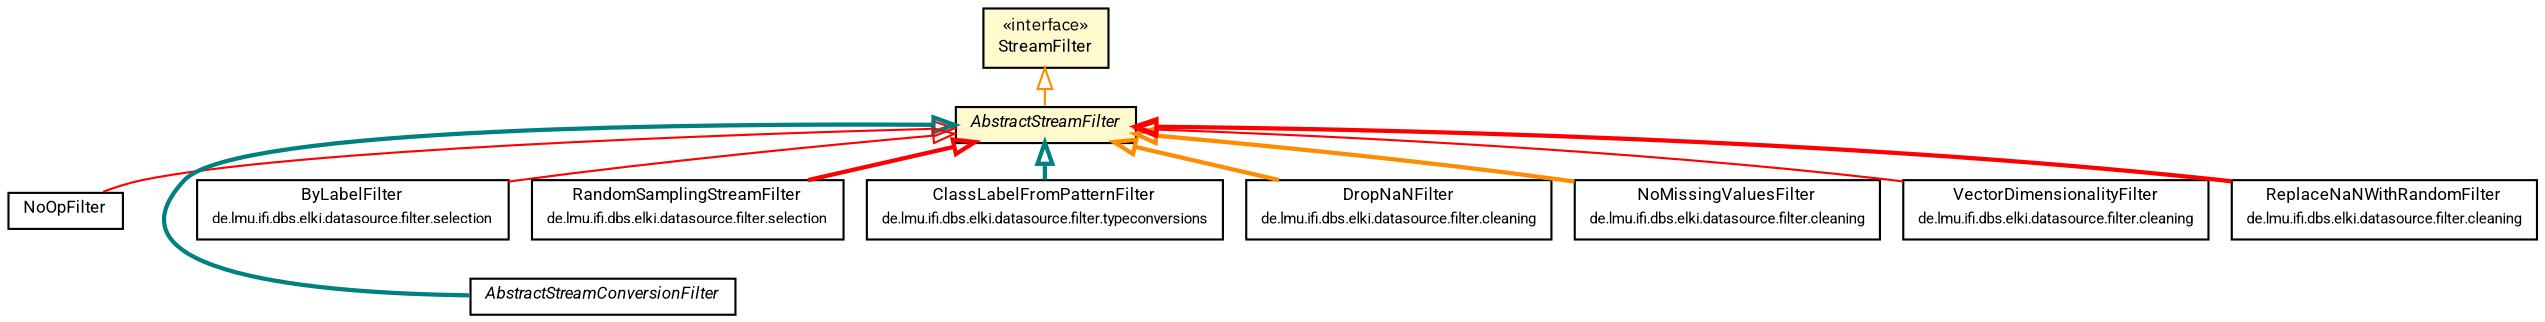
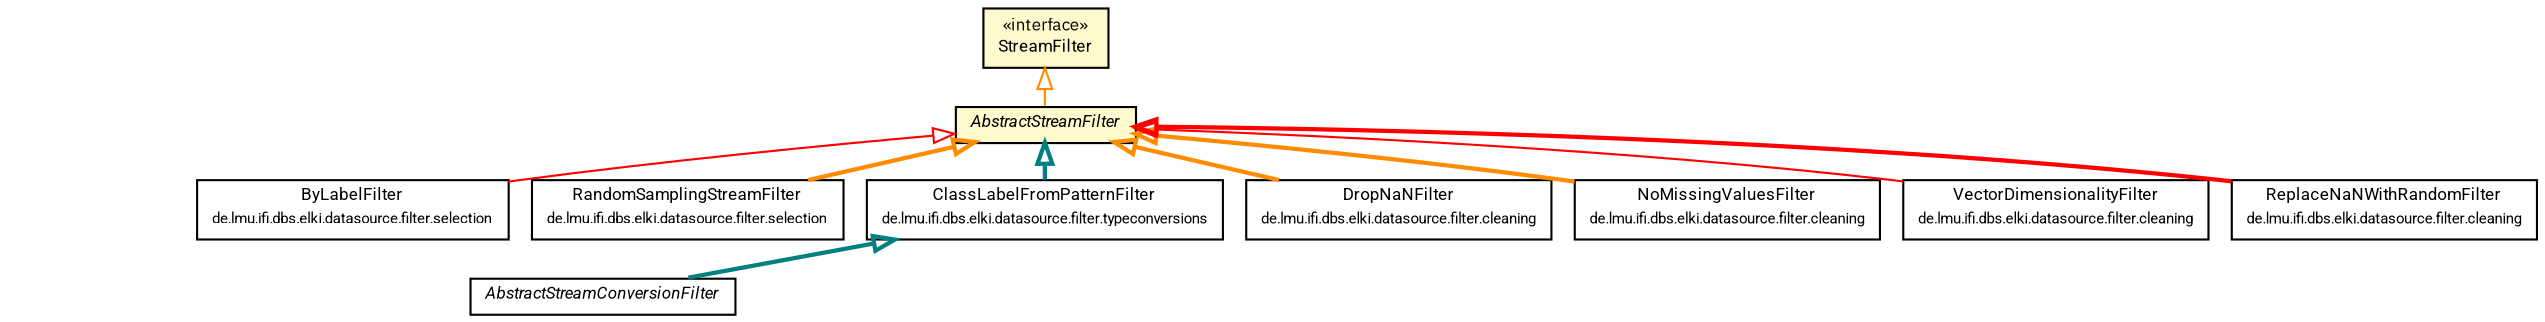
(369, 140) -> (781, 261)
(881, 163) -> (881, 163)
(66, 210) -> none
